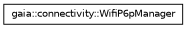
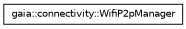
(93, 14) -> (93, 14)
